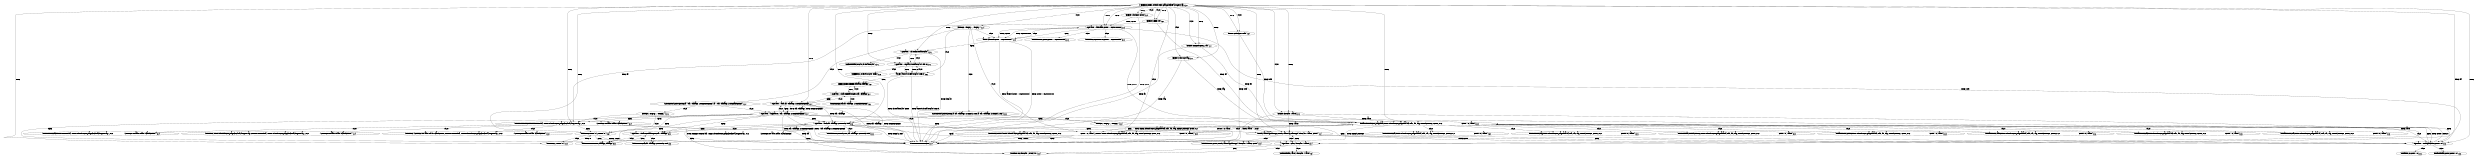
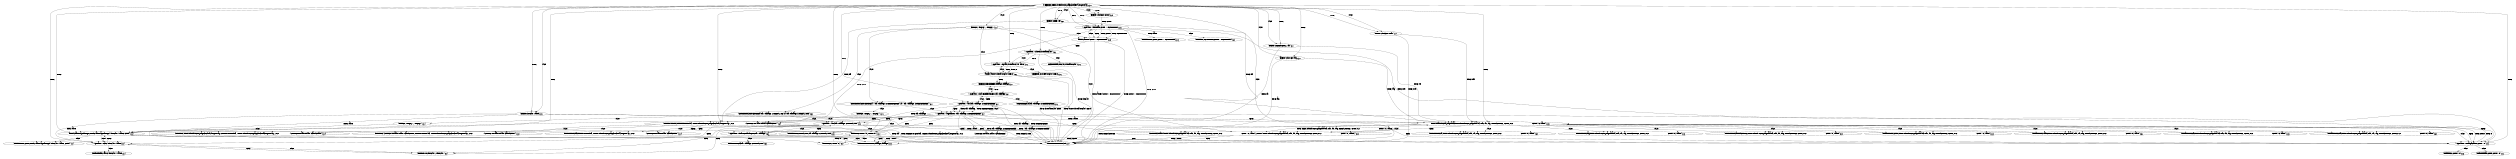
(903, 9) -> none
(1088, 34) -> (1152, 34)
(2458, 79) -> (53, 79)
(1066, 110) -> (1143, 102)
